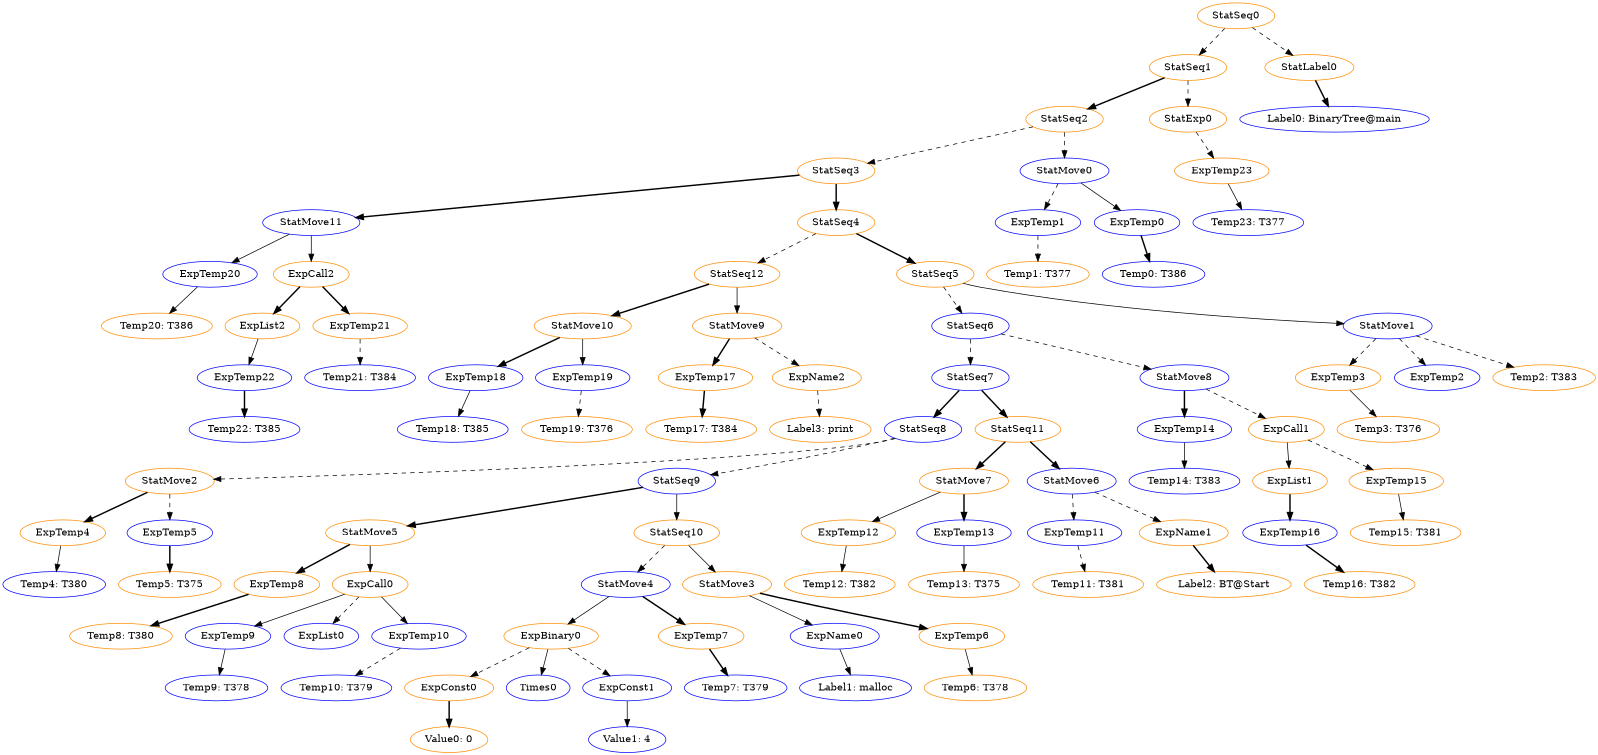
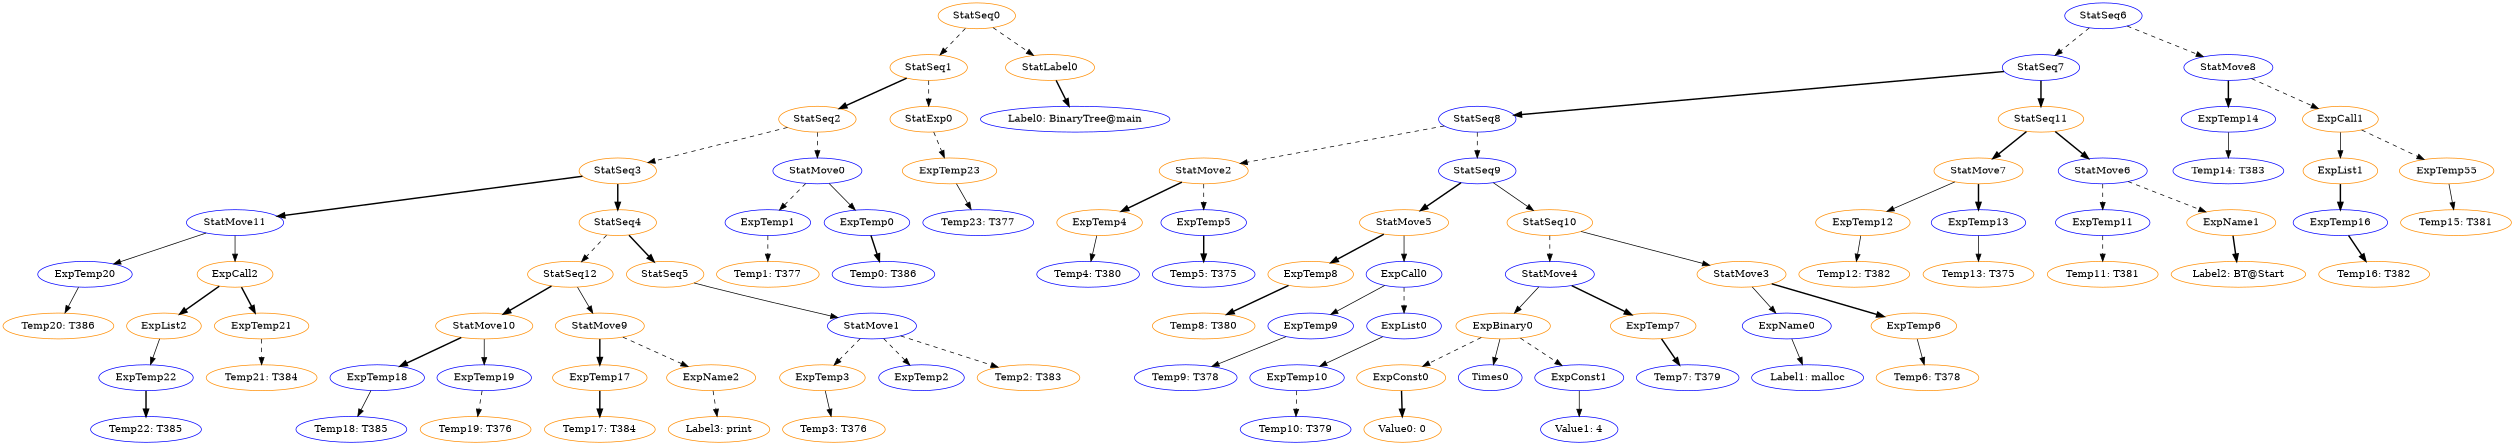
(951, 297) -> none
(360, 378) -> (262, 378)
(1396, 481) -> (2447, 171)
(170, 584) -> (1204, 274)
(370, 584) -> (1404, 274)
(392, 608) -> (1354, 350)
